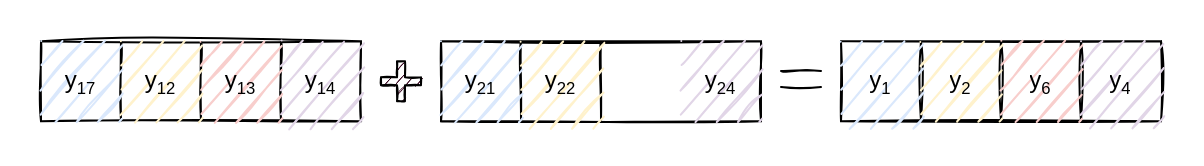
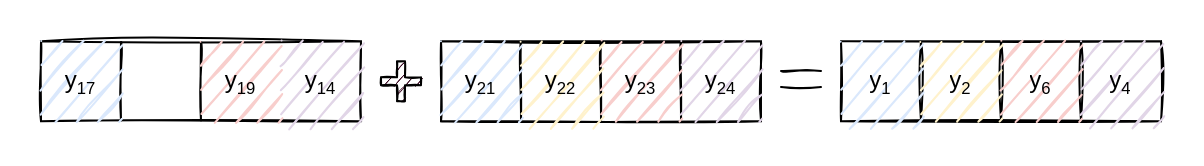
(161, 81) -> none
(241, 81) -> (241, 81)
none -> (641, 81)
